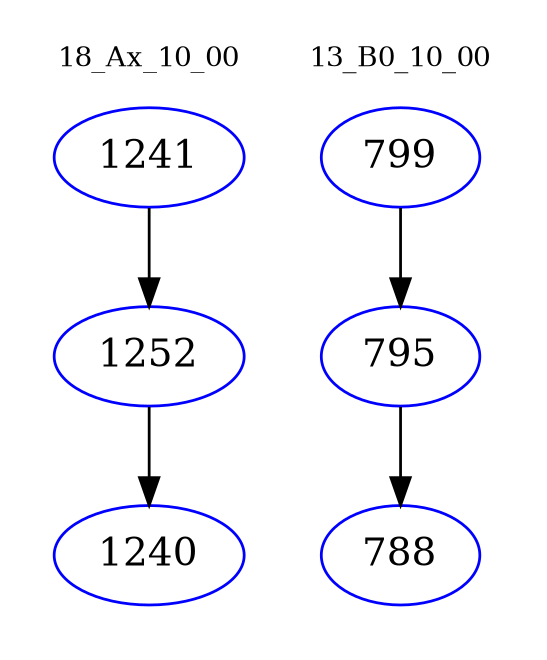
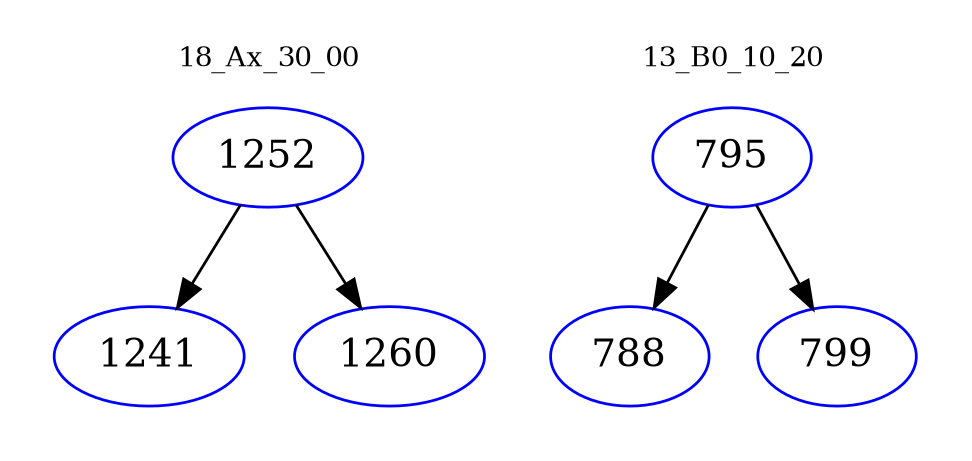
(149, 59) -> (269, 59)
(401, 59) -> (733, 59)
(149, 243) -> (216, 244)
(401, 243) -> (778, 245)
(149, 555) -> (390, 356)
